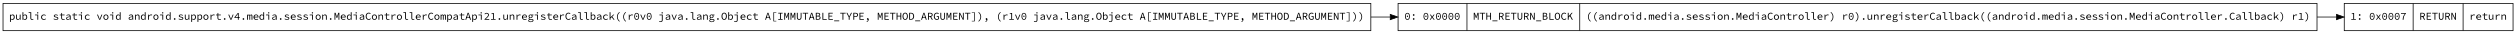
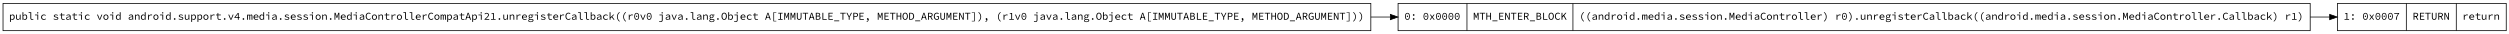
(1523, 17) -> (1520, 17)
